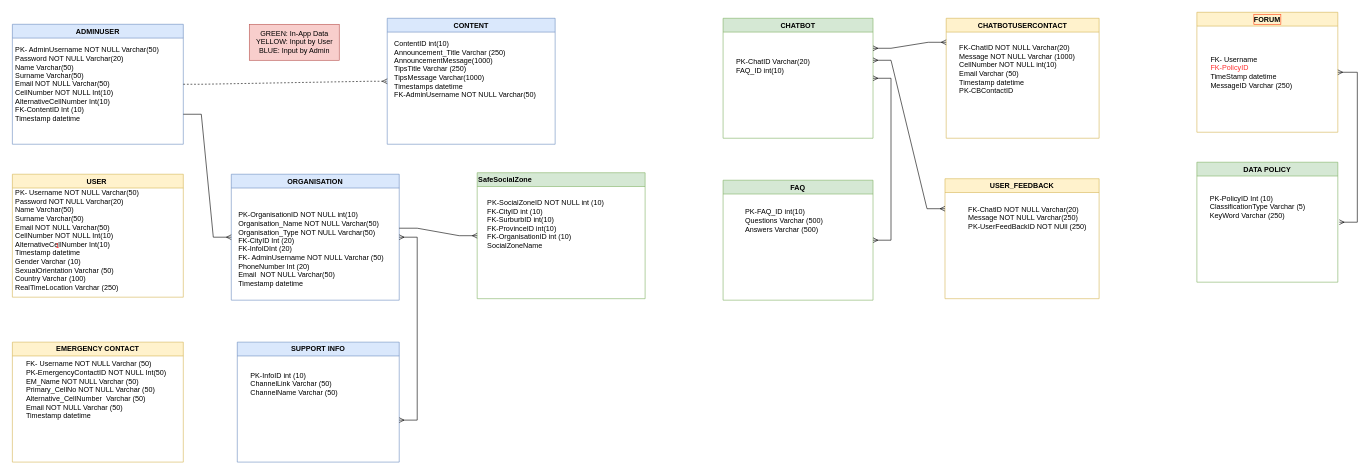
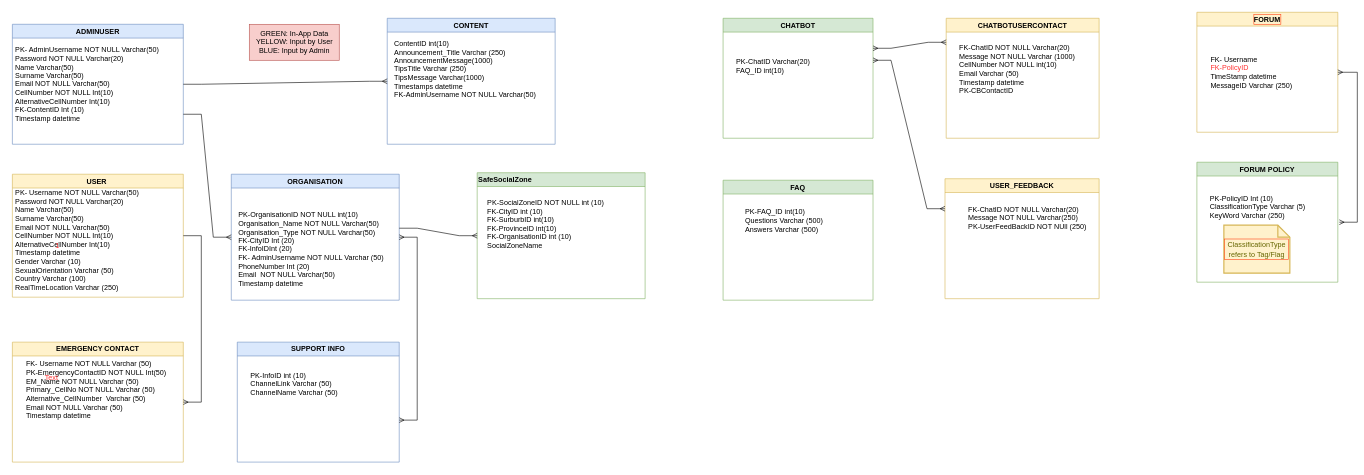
(285, 83) -> (285, 83)
(1268, 170) -> (1268, 170)
(884, 240) -> none
none -> (1257, 249)
none -> (201, 312)
none -> (51, 378)
